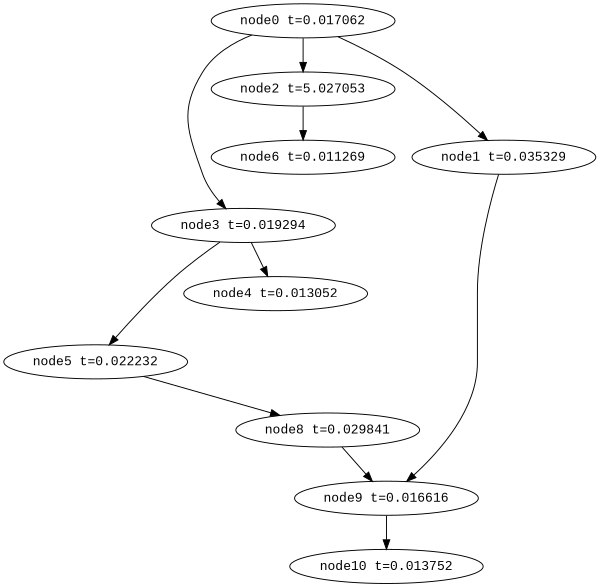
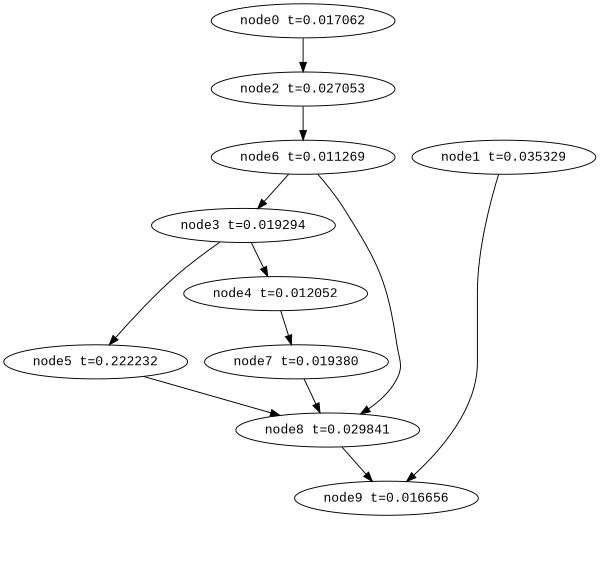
(414, 79) -> none
(303, 89) -> (303, 89)
(189, 108) -> (276, 188)
none -> (385, 289)
(276, 294) -> (276, 294)
(96, 362) -> (96, 362)
none -> (296, 362)
(386, 498) -> (386, 498)
(386, 566) -> none
